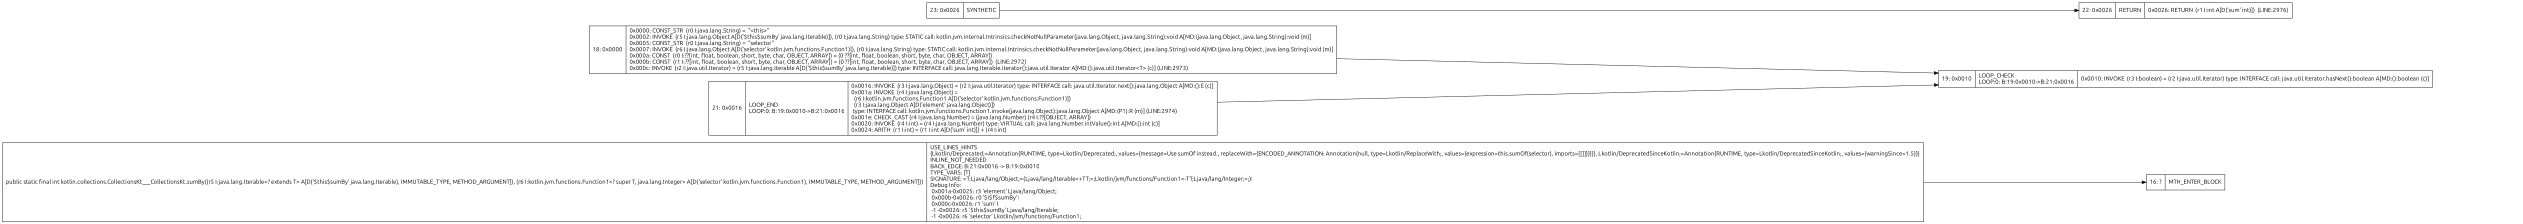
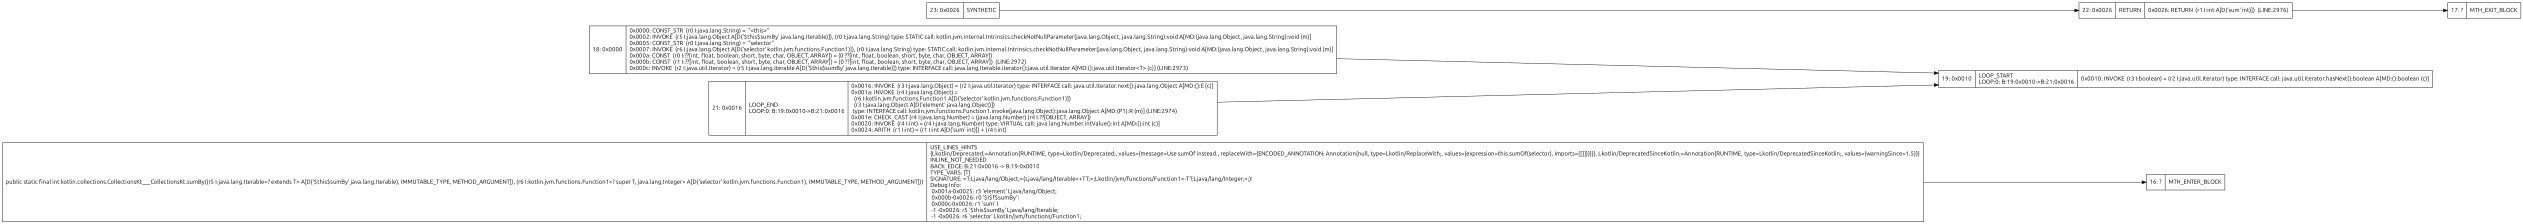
none -> (2484, 10)
(1996, 76) -> (1996, 76)
